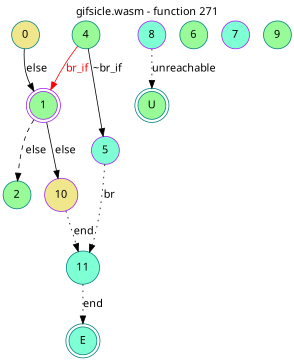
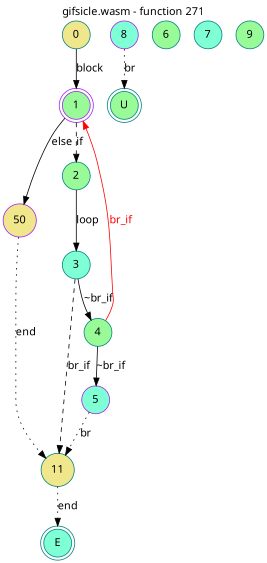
(236, 35) -> (208, 35)
(37, 69) -> (90, 69)
(184, 69) -> (130, 69)
(36, 150) -> (80, 142)
(61, 195) -> (20, 220)
none -> (76, 265)
(83, 268) -> (58, 470)
